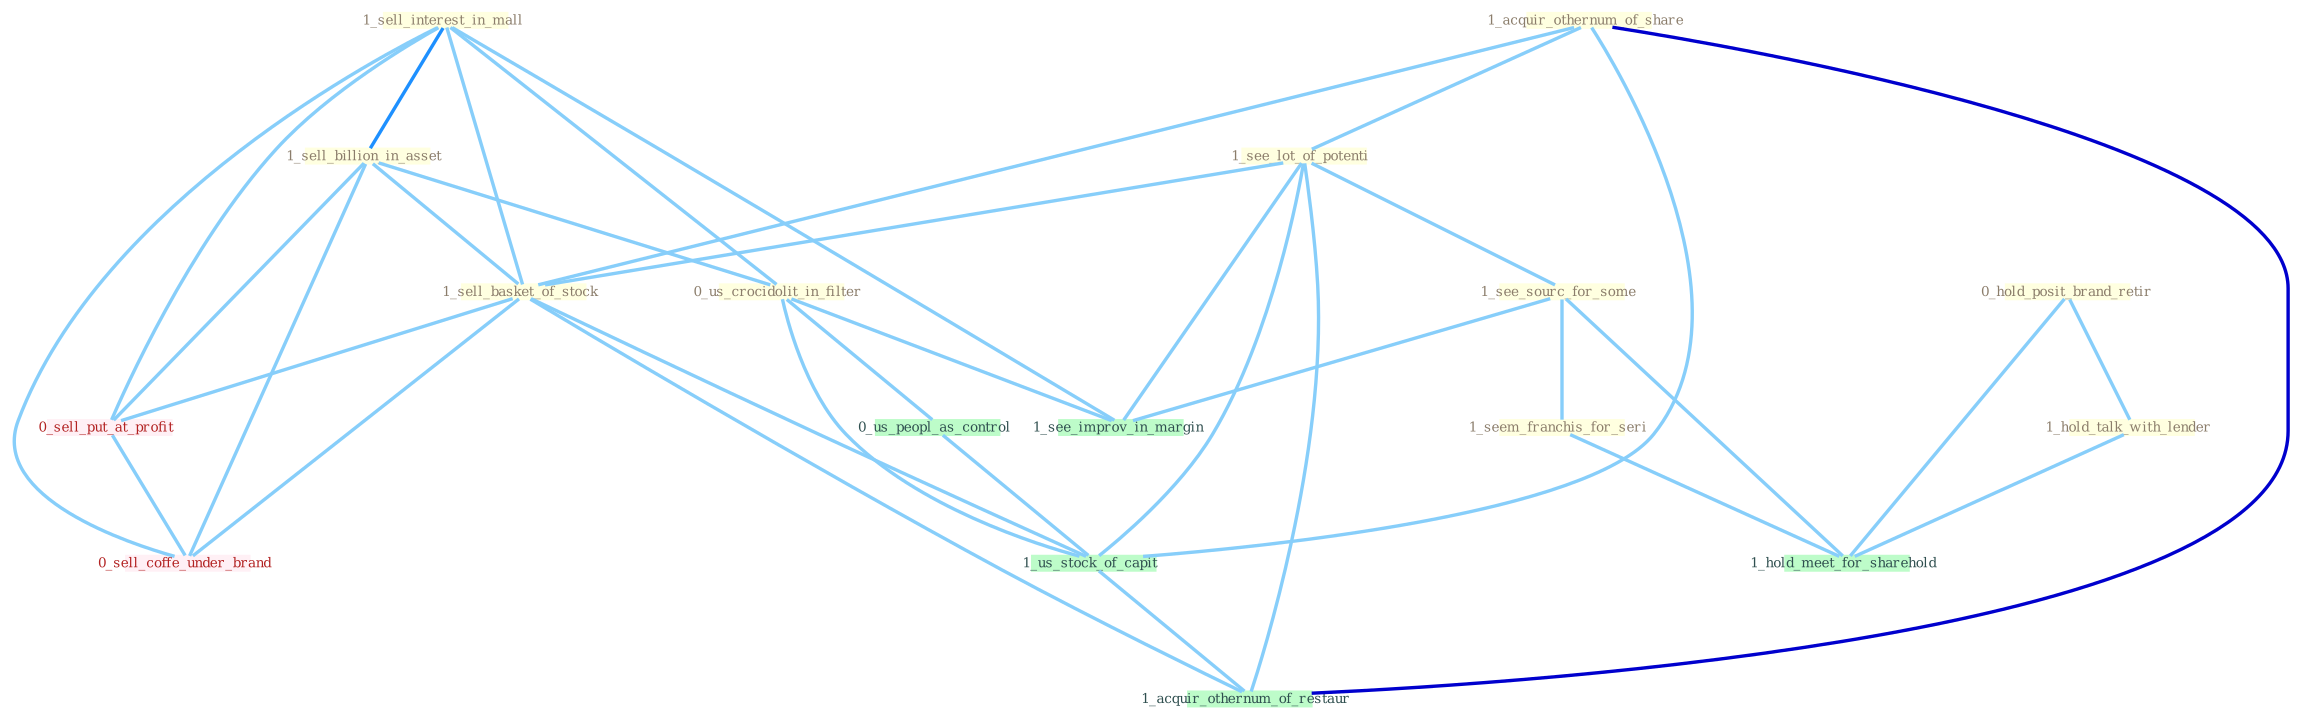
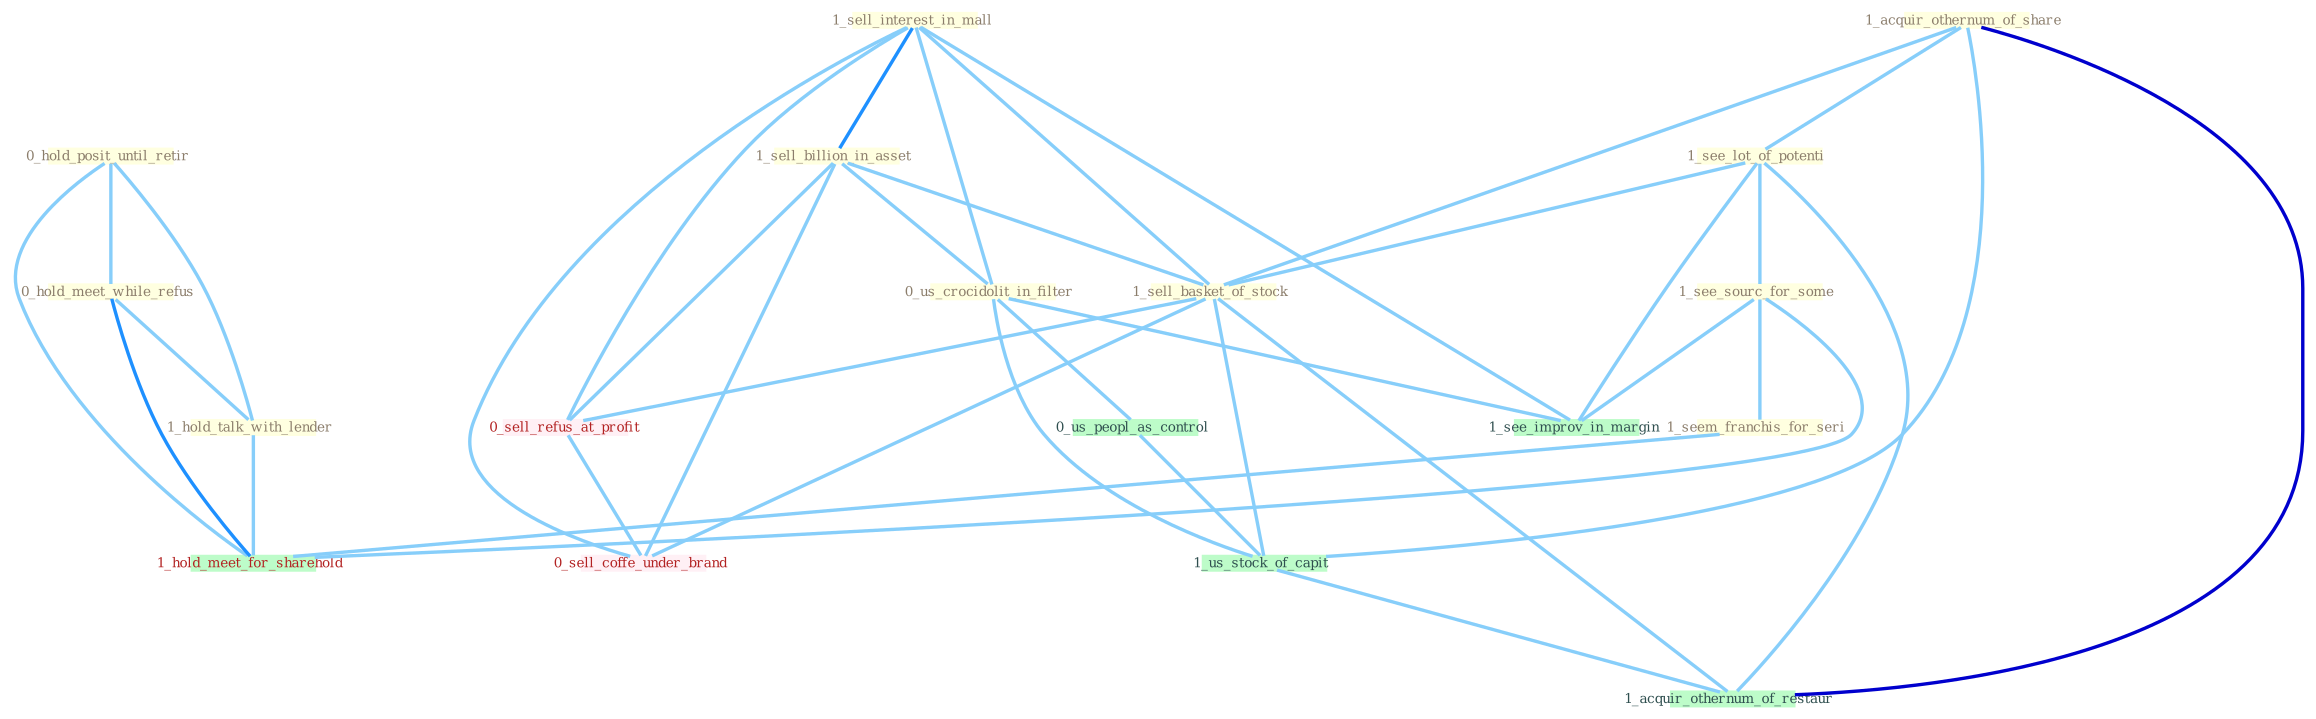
none -> (111, 292)
(2068, 292) -> (111, 156)
(1249, 360) -> none
(110, 428) -> (566, 428)
(1847, 563) -> (253, 563)
